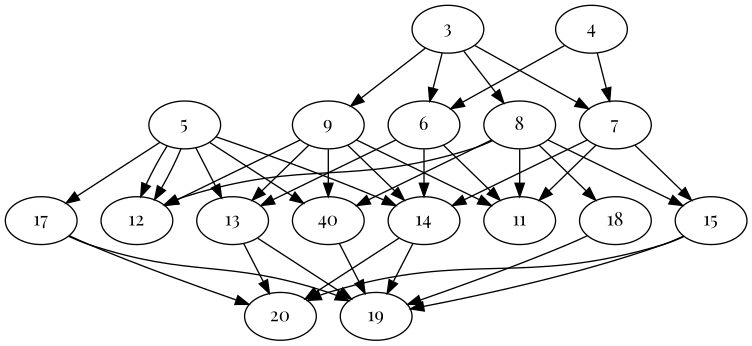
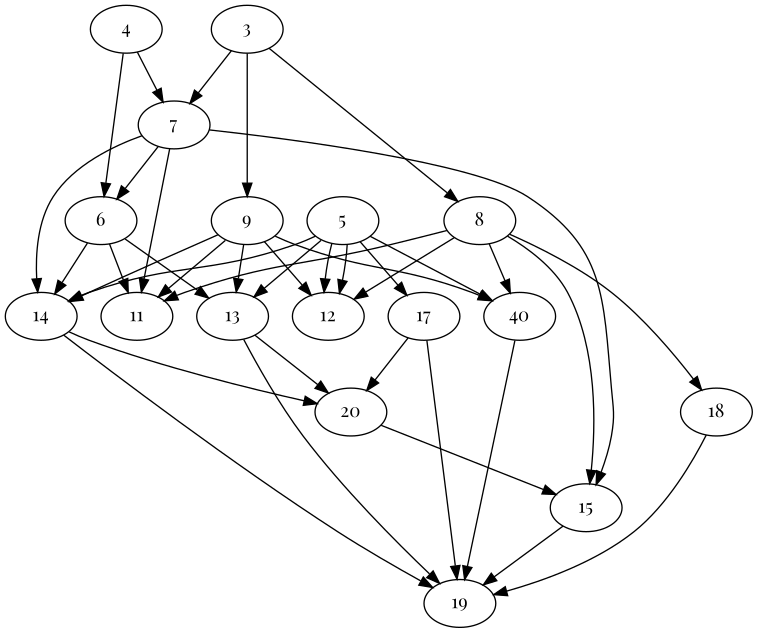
(438, 71) -> (142, 168)
(475, 269) -> (462, 457)
